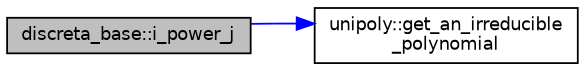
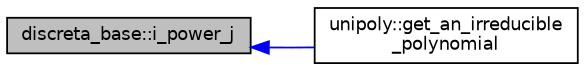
(274, 24) -> (292, 48)
